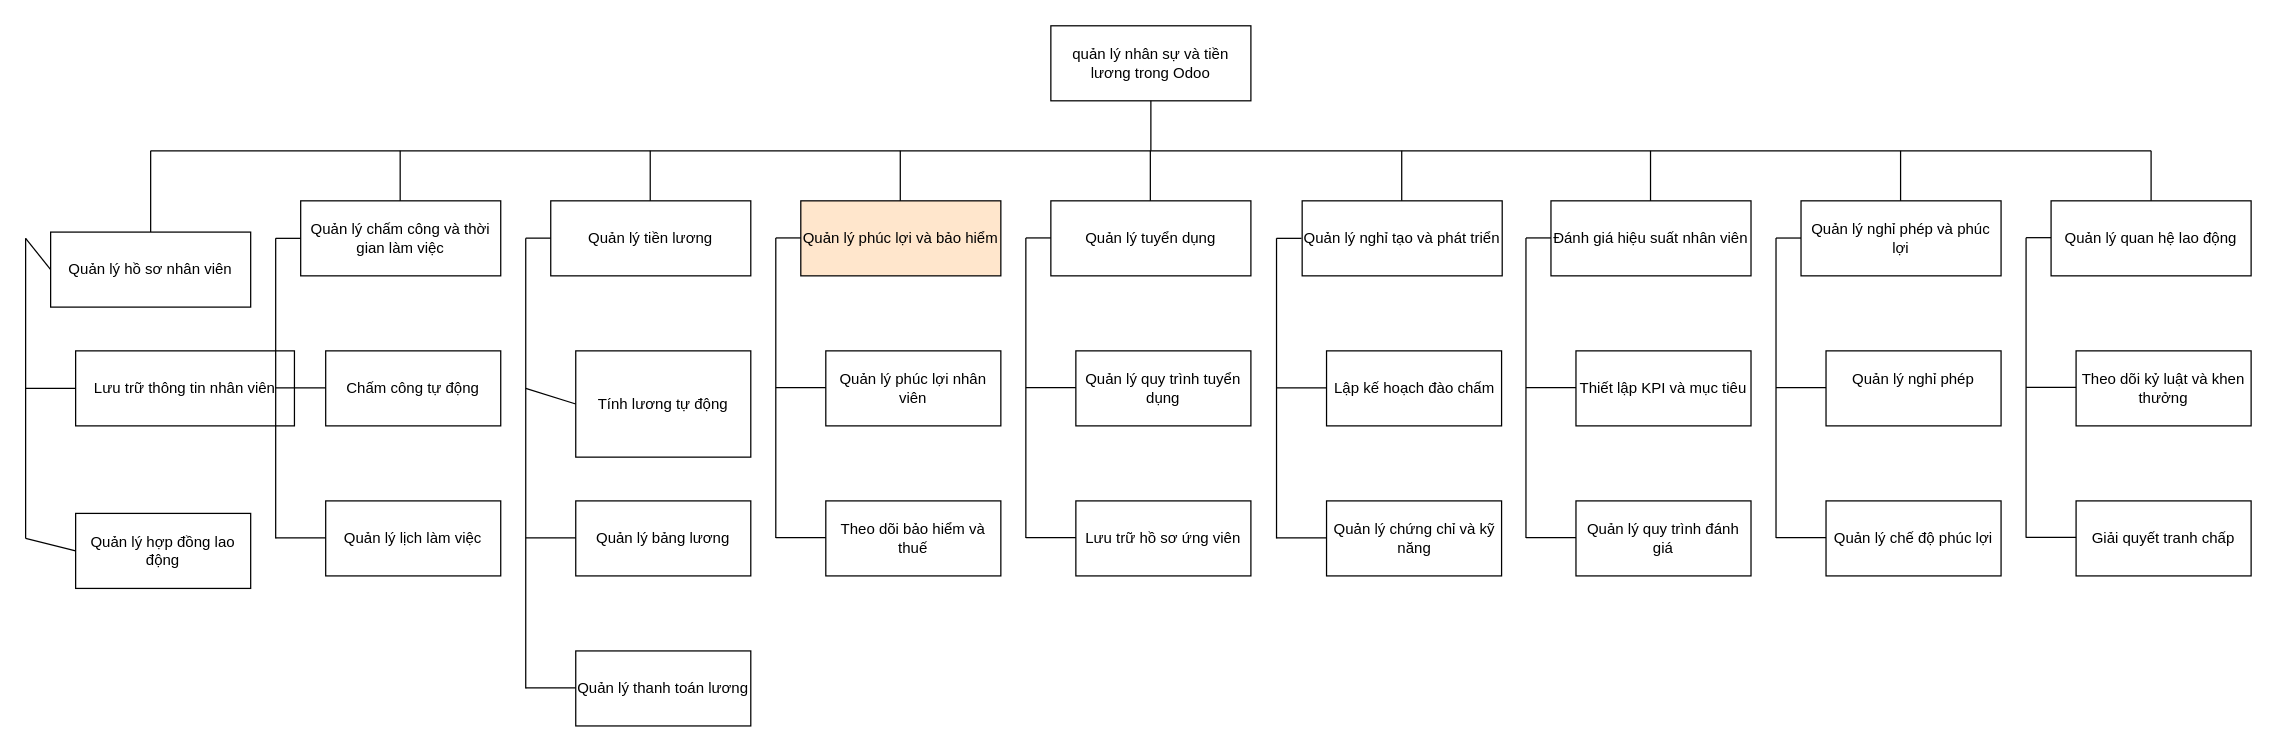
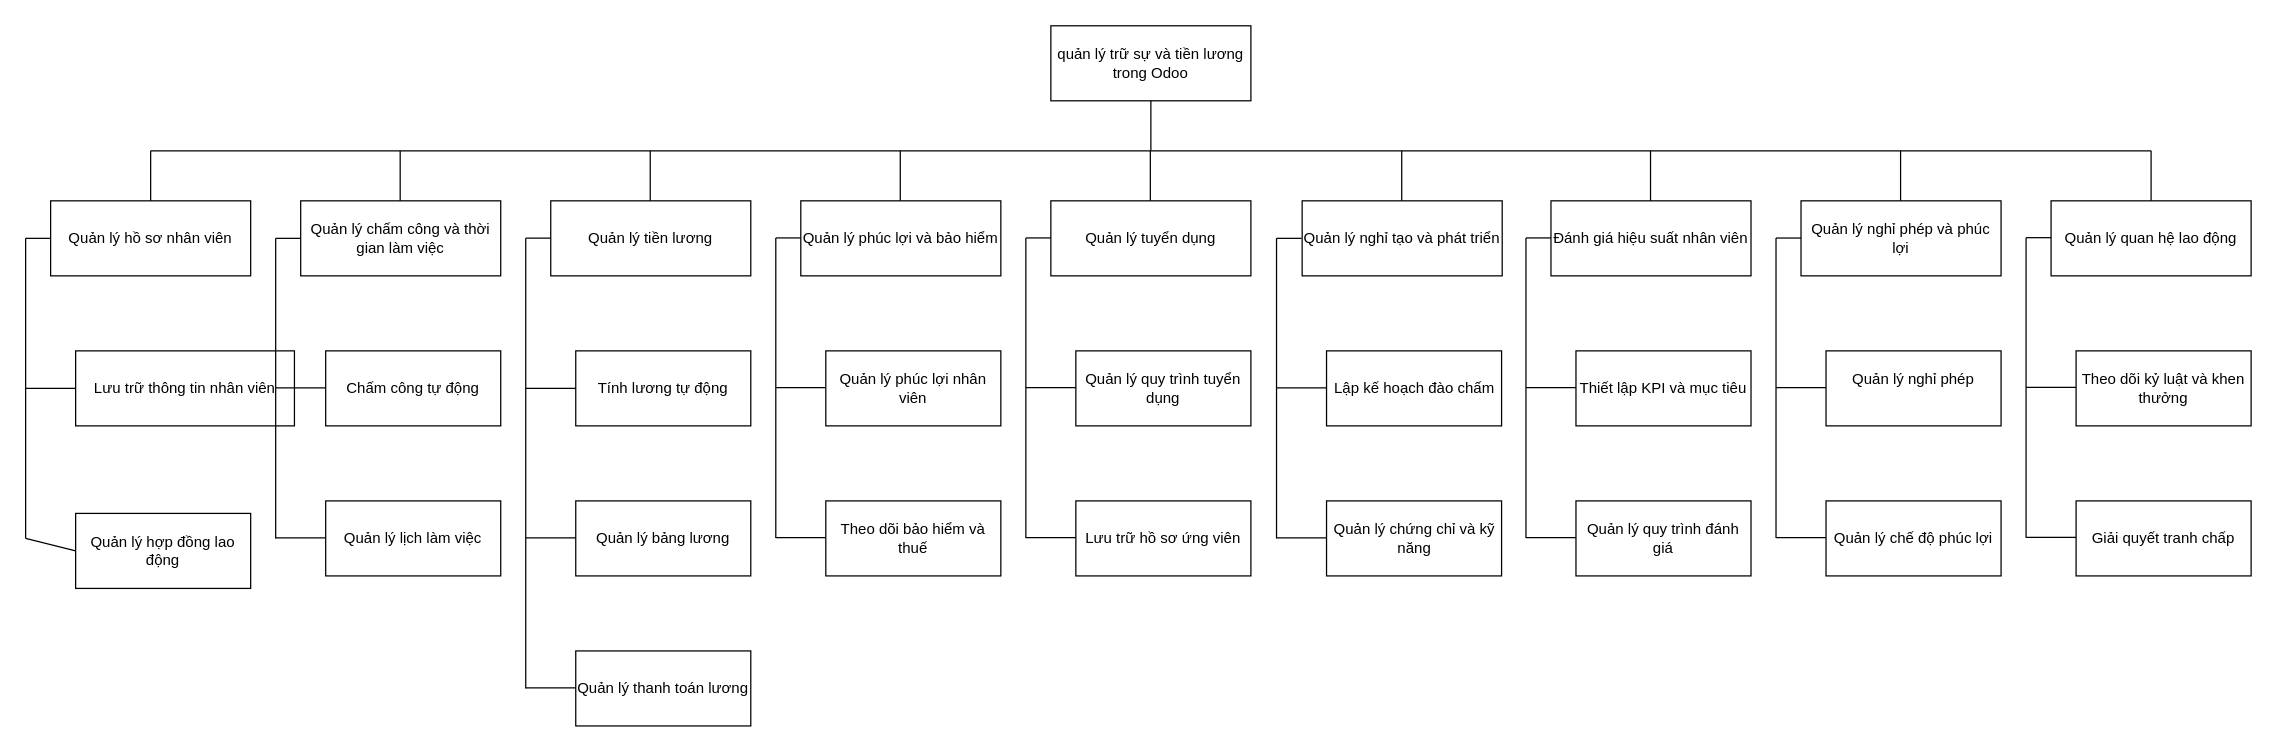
(1151, 63) -> (1151, 63)
(901, 238) -> (901, 238)
(151, 269) -> (151, 238)
(663, 404) -> (663, 388)
